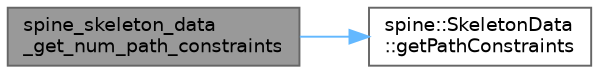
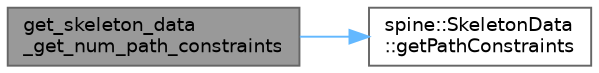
(154, 37) -> (154, 37)
